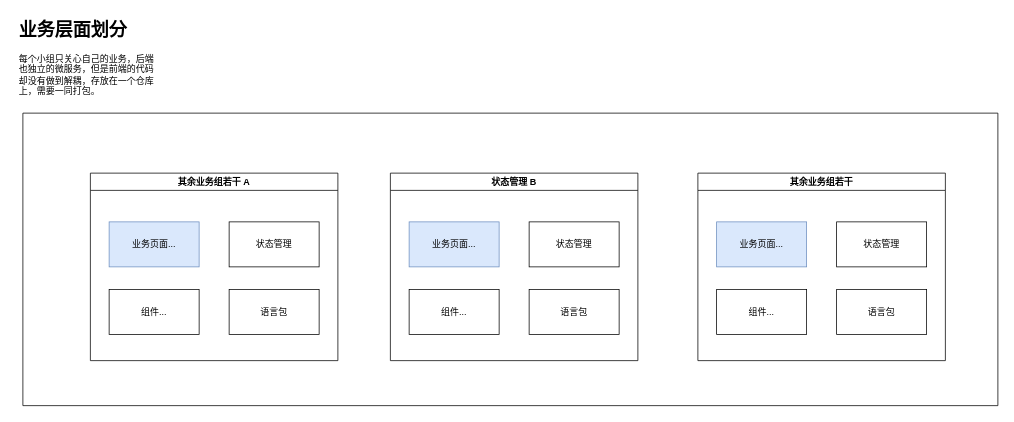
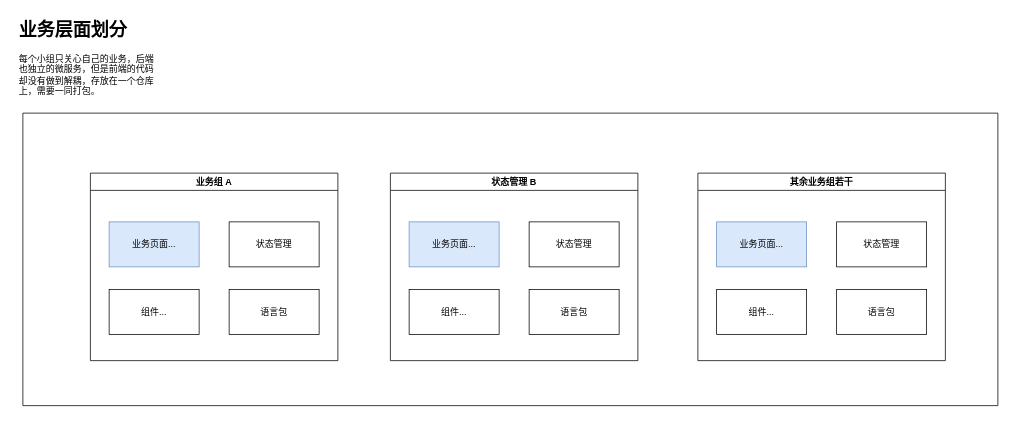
(214, 182) -> (214, 182)
